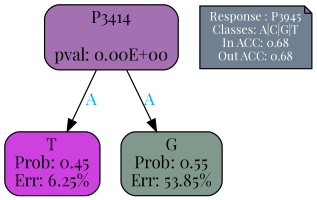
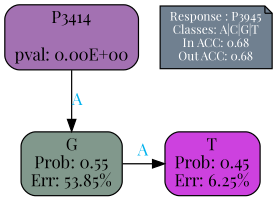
(84, 95) -> (137, 164)
